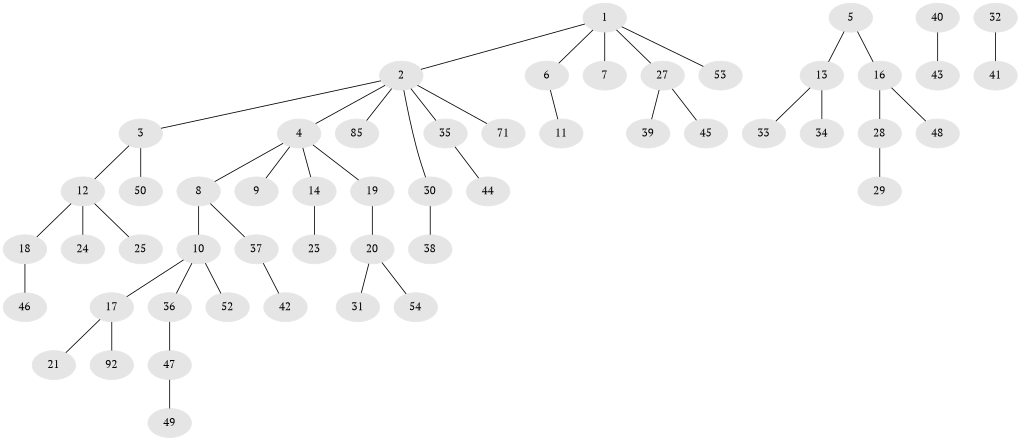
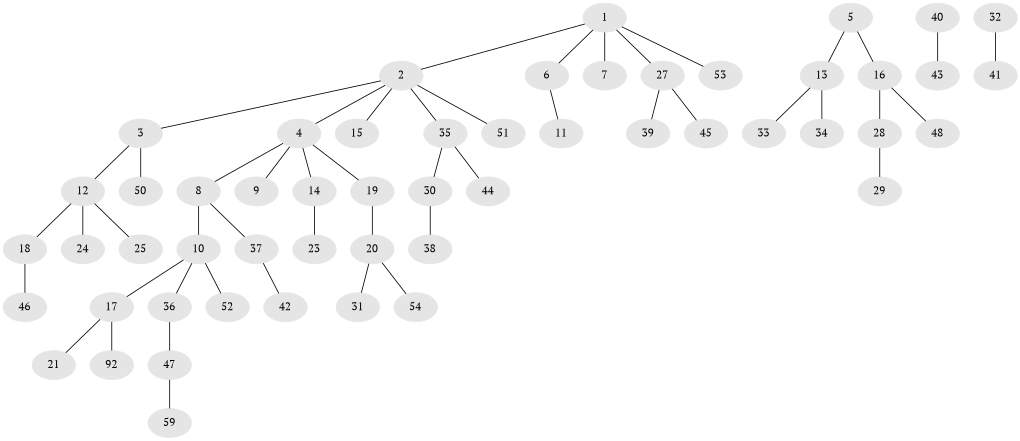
(357, 133) -> (357, 133)
(503, 133) -> (503, 133)
(413, 134) -> (438, 163)
(170, 423) -> (170, 423)
